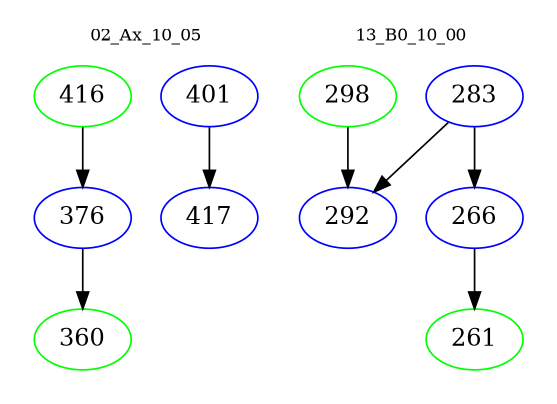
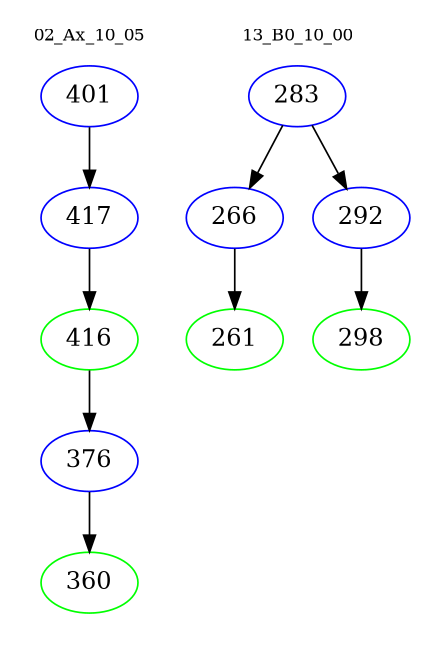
(348, 149) -> (361, 270)
none -> (90, 270)
